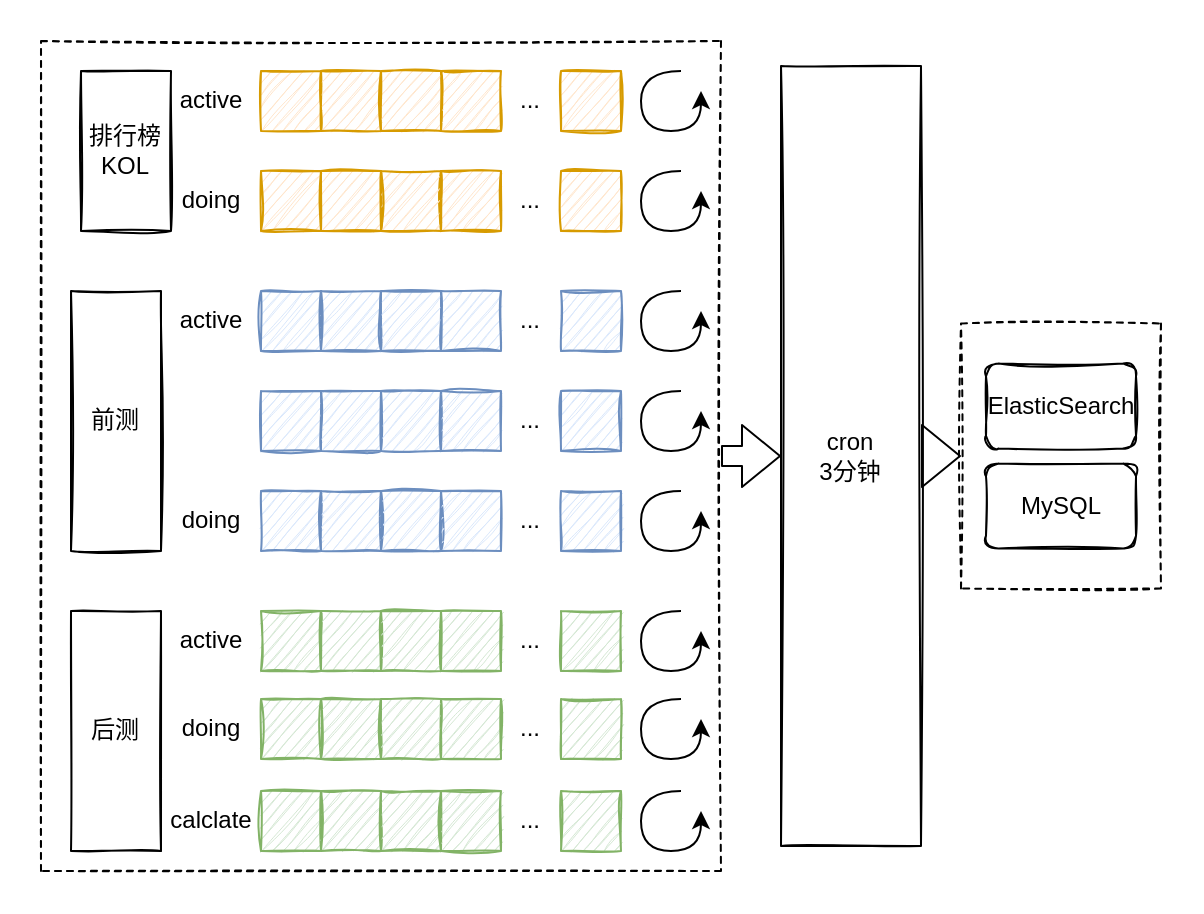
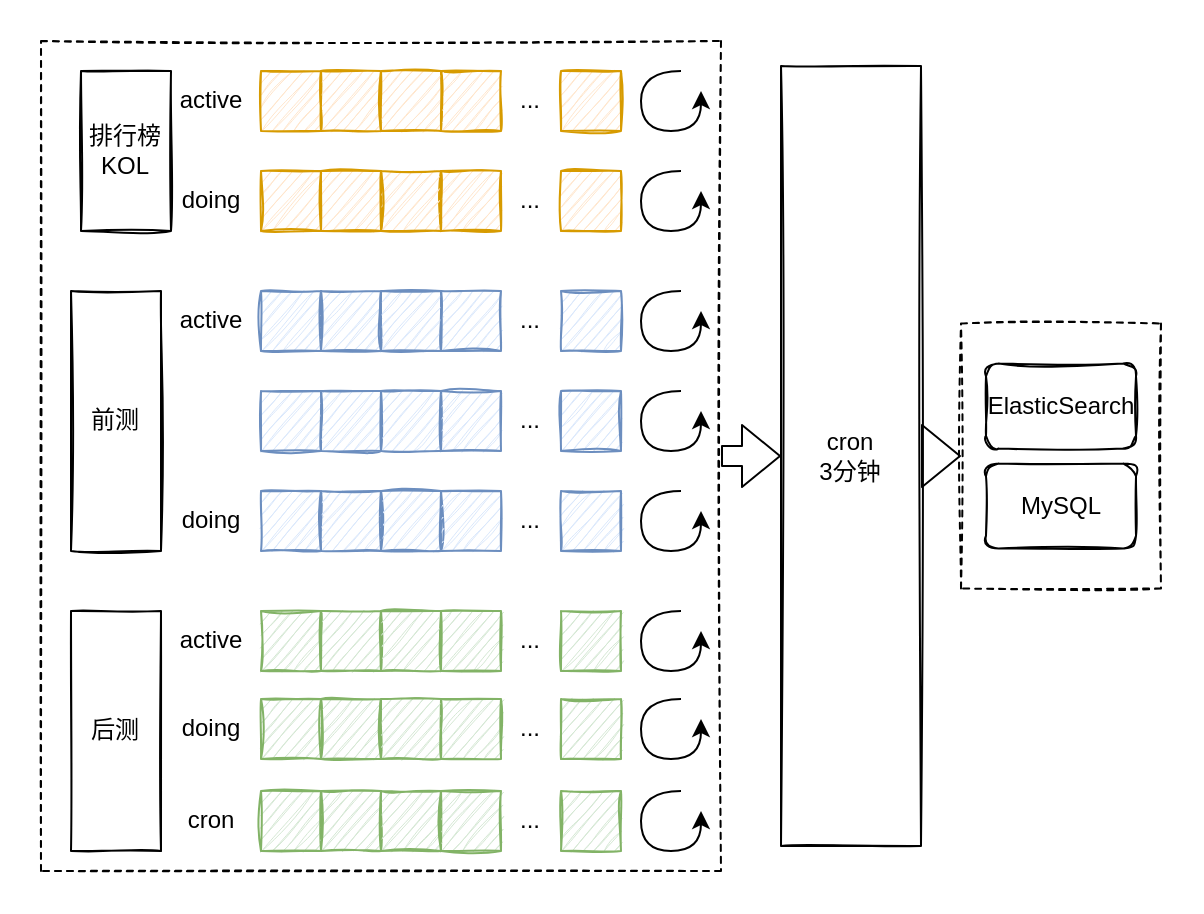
(212, 821) -> (212, 821)
